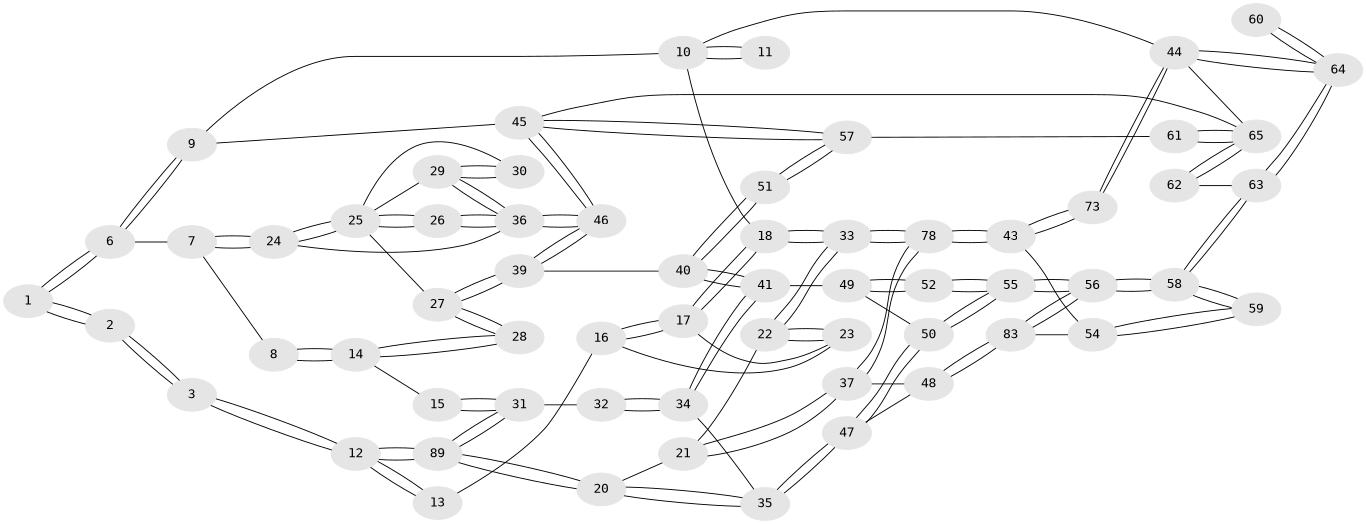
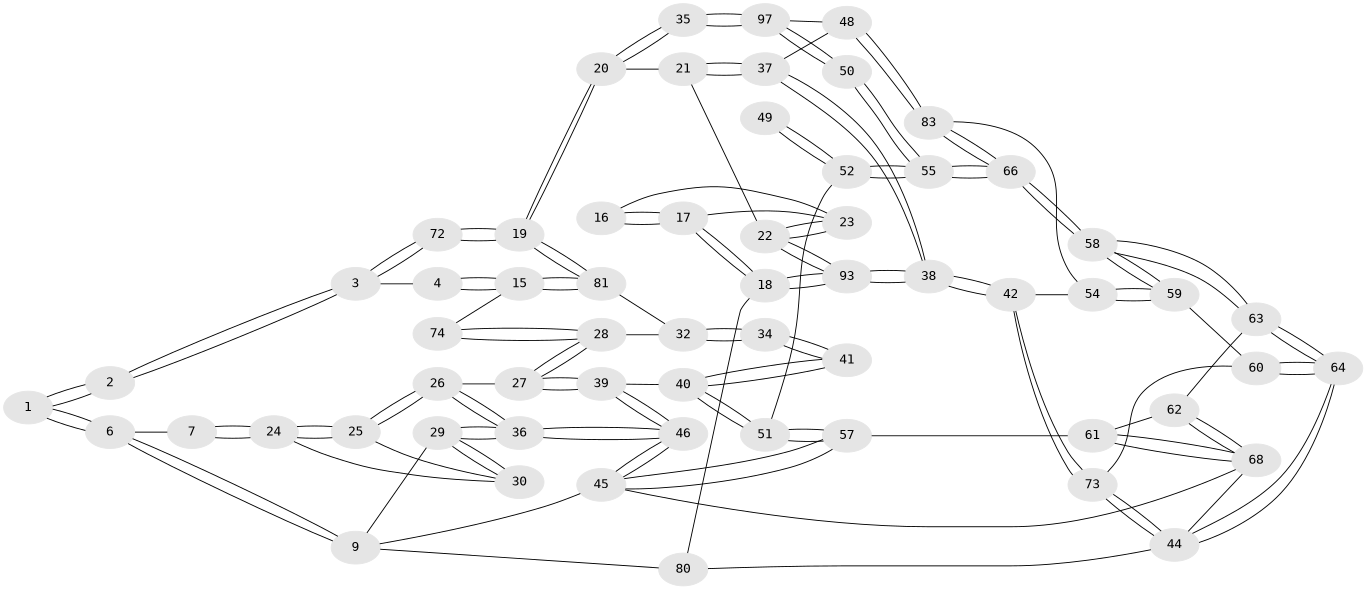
(683, 53) -> (683, 569)
(765, 53) -> none
(1256, 136) -> (1256, 460)
(397, 196) -> (397, 490)
(847, 237) -> (847, 277)
(929, 237) -> (929, 277)
(1011, 237) -> (1011, 295)
(400, 252) -> (392, 472)
(397, 263) -> (479, 384)
none -> (438, 284)
(806, 286) -> none
(1093, 286) -> (1011, 172)
none -> (799, 300)
(881, 306) -> none
none -> (1215, 332)
none -> (642, 335)
(274, 355) -> none
(356, 355) -> (438, 334)
none -> (1145, 390)
(519, 405) -> (601, 284)
none -> (1136, 422)
(847, 433) -> (765, 20)
(723, 448) -> none
(356, 454) -> (438, 235)
(438, 454) -> (519, 235)
(438, 503) -> none
